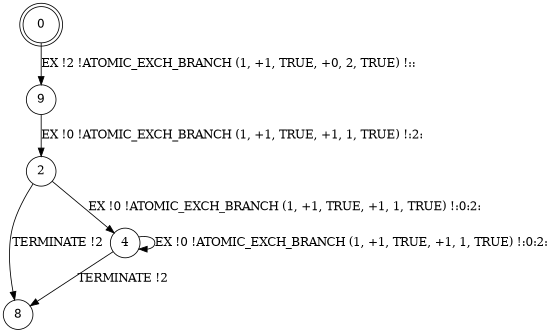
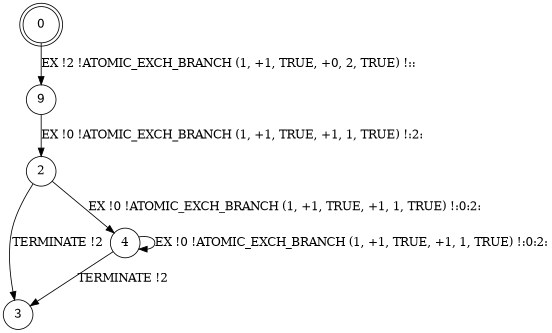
(18, 315) -> (18, 315)
